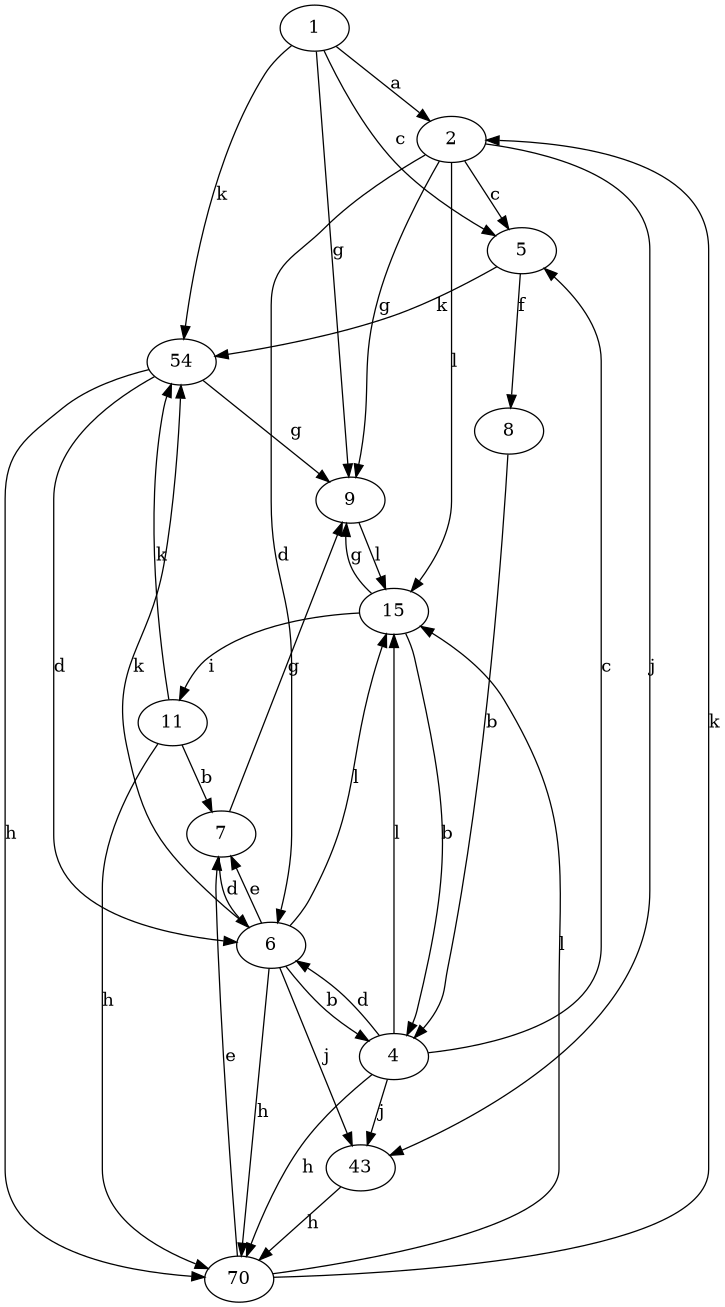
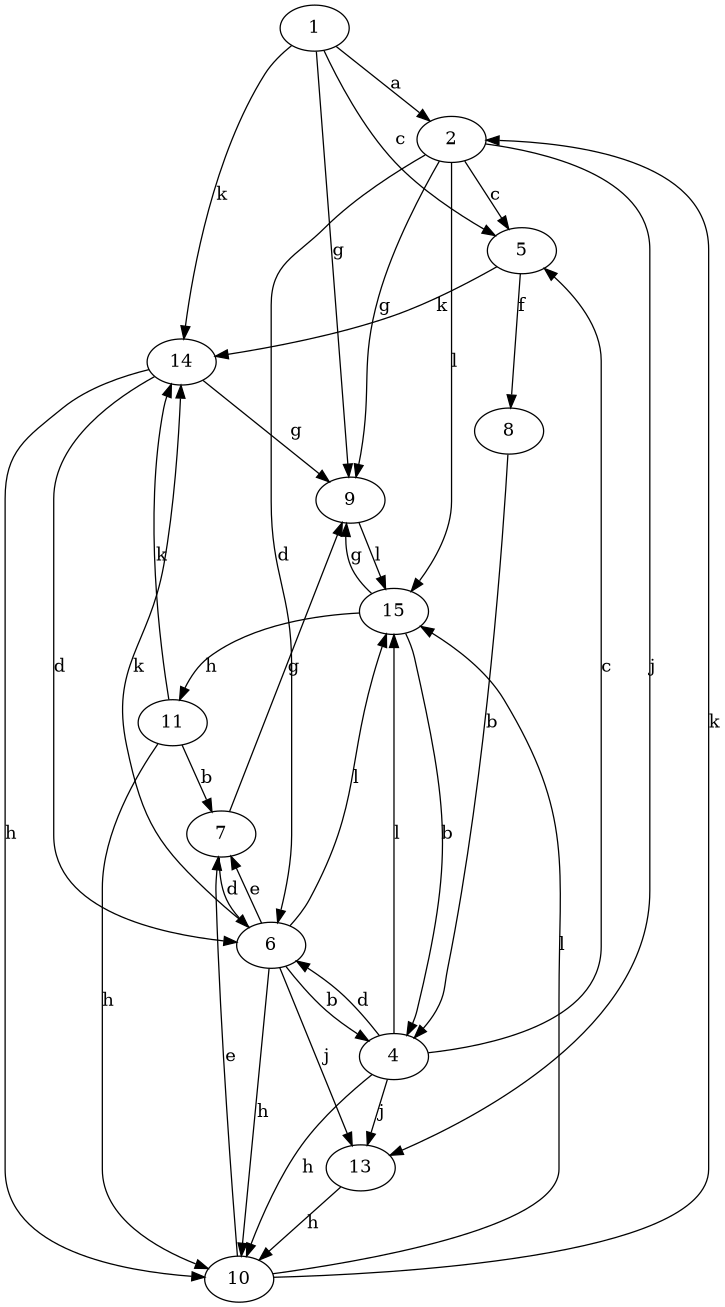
(182, 362) -> (182, 362)
(212, 667) -> (212, 667)
(361, 1168) -> (361, 1168)
(239, 1279) -> (239, 1279)
